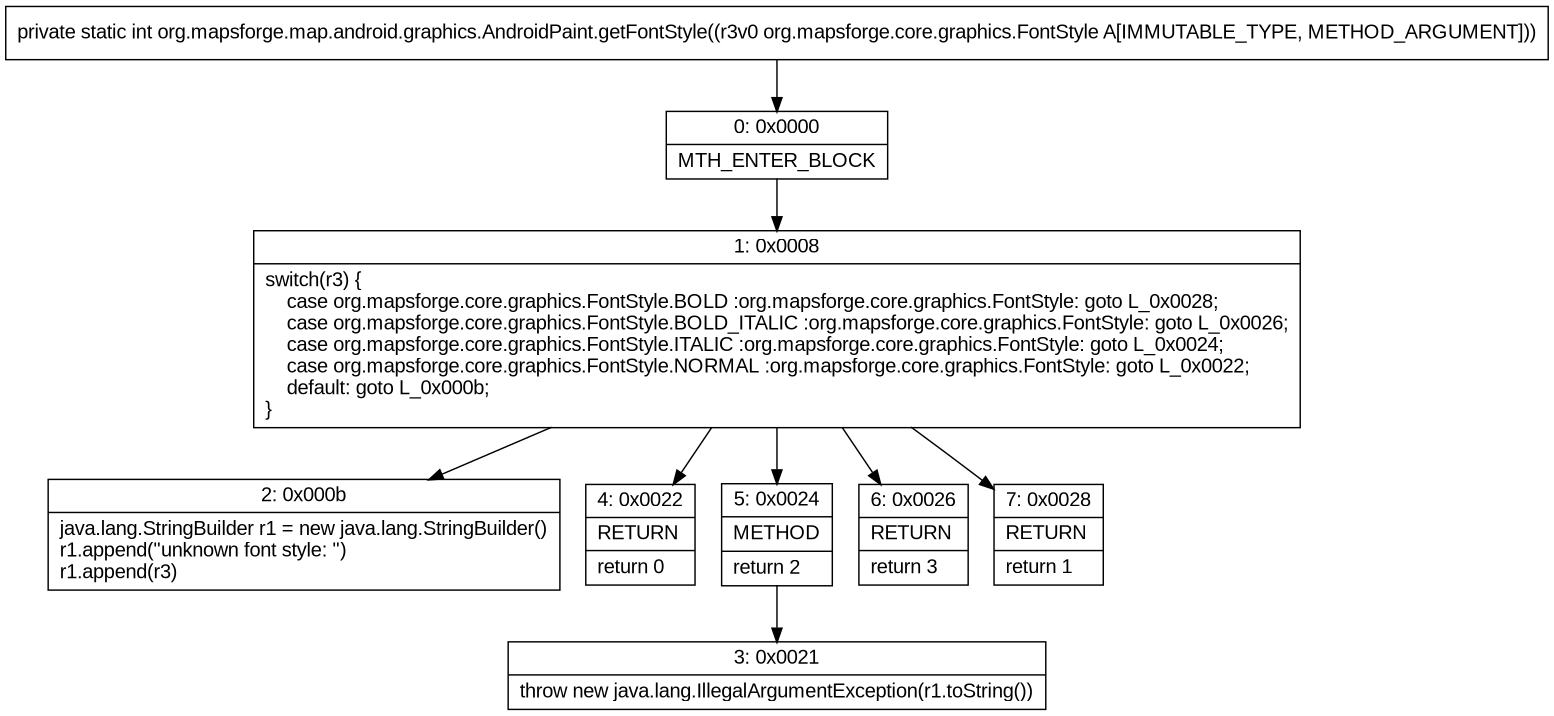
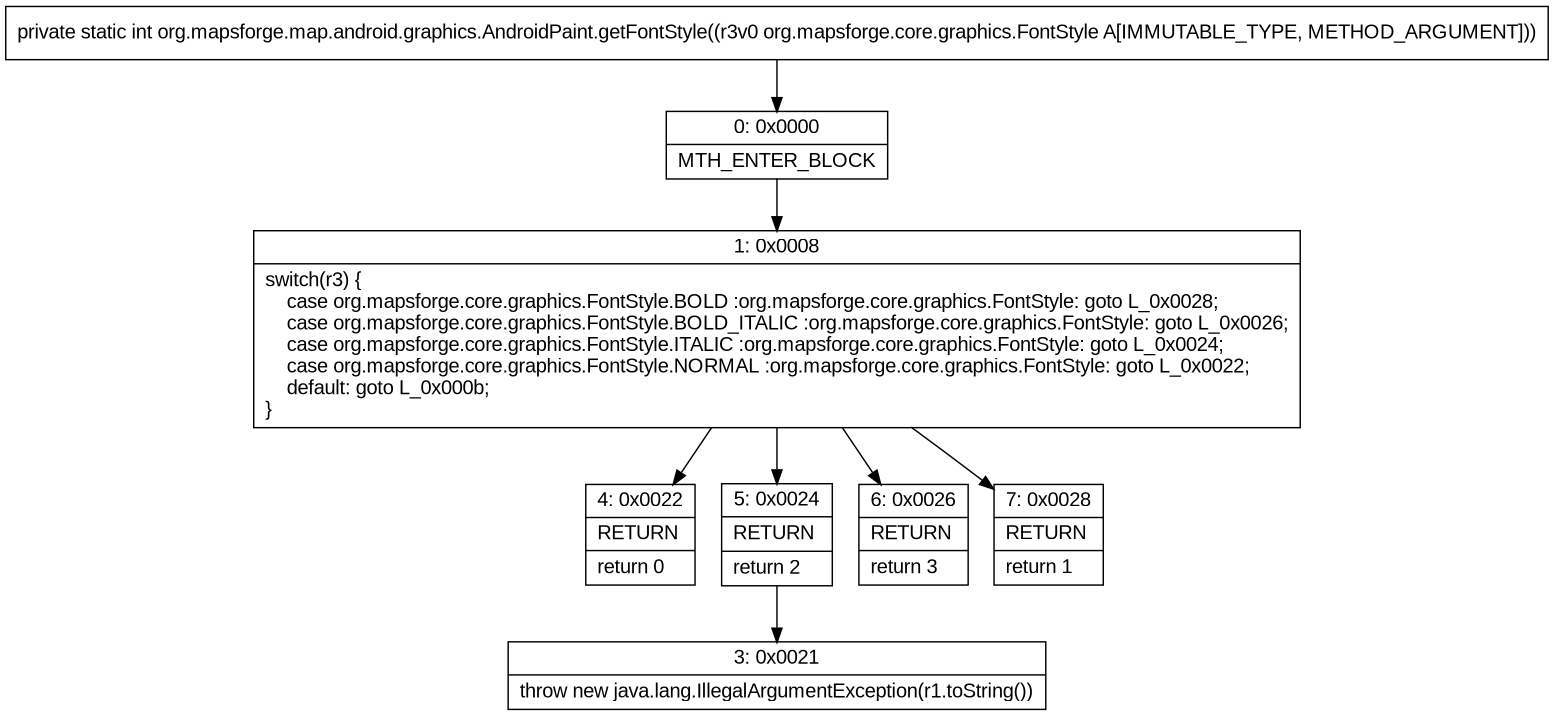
(777, 533) -> (774, 533)
(304, 535) -> none
